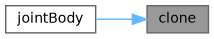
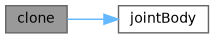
(114, 19) -> (85, 19)
